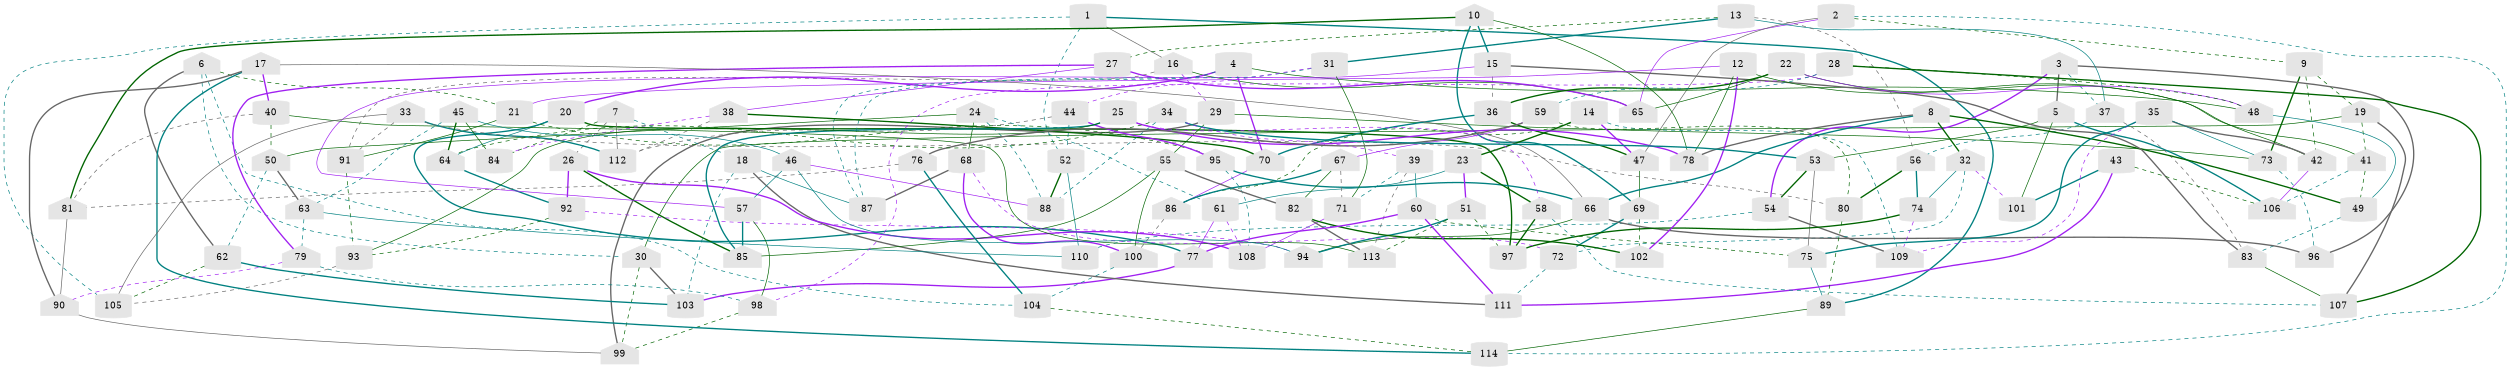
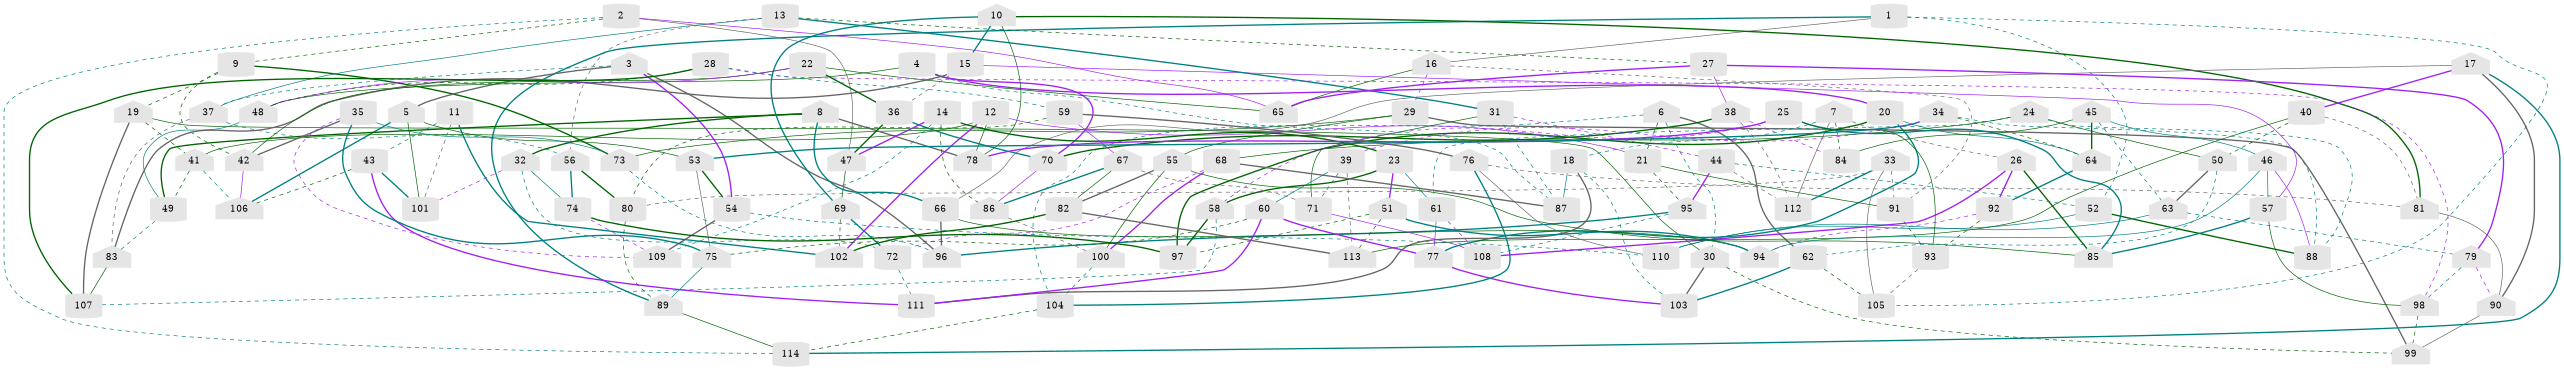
none -> (455, 113)
(1411, 184) -> (1315, 235)
none -> (1529, 214)
